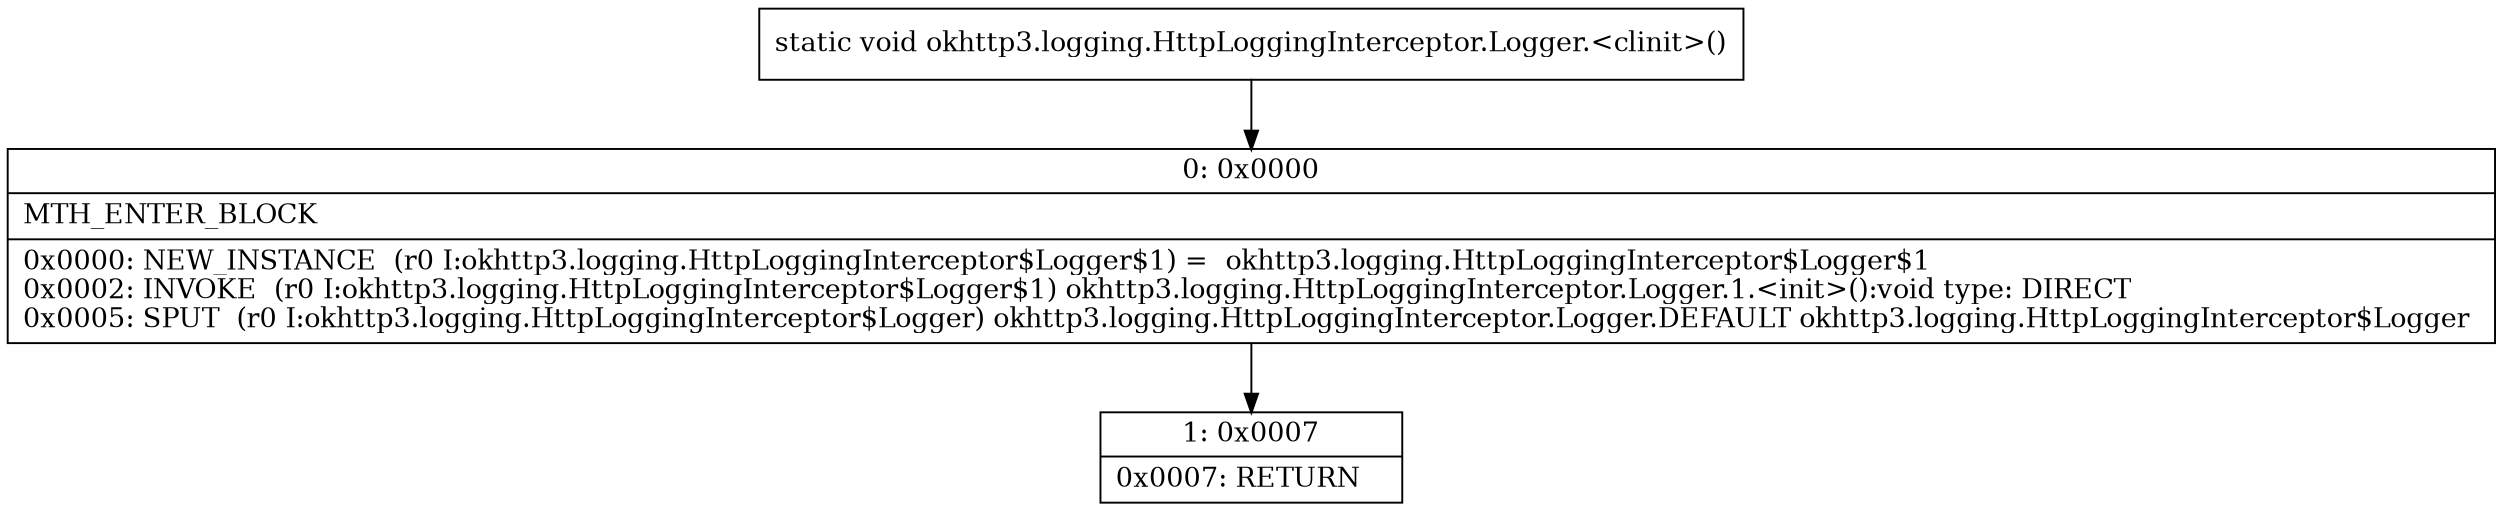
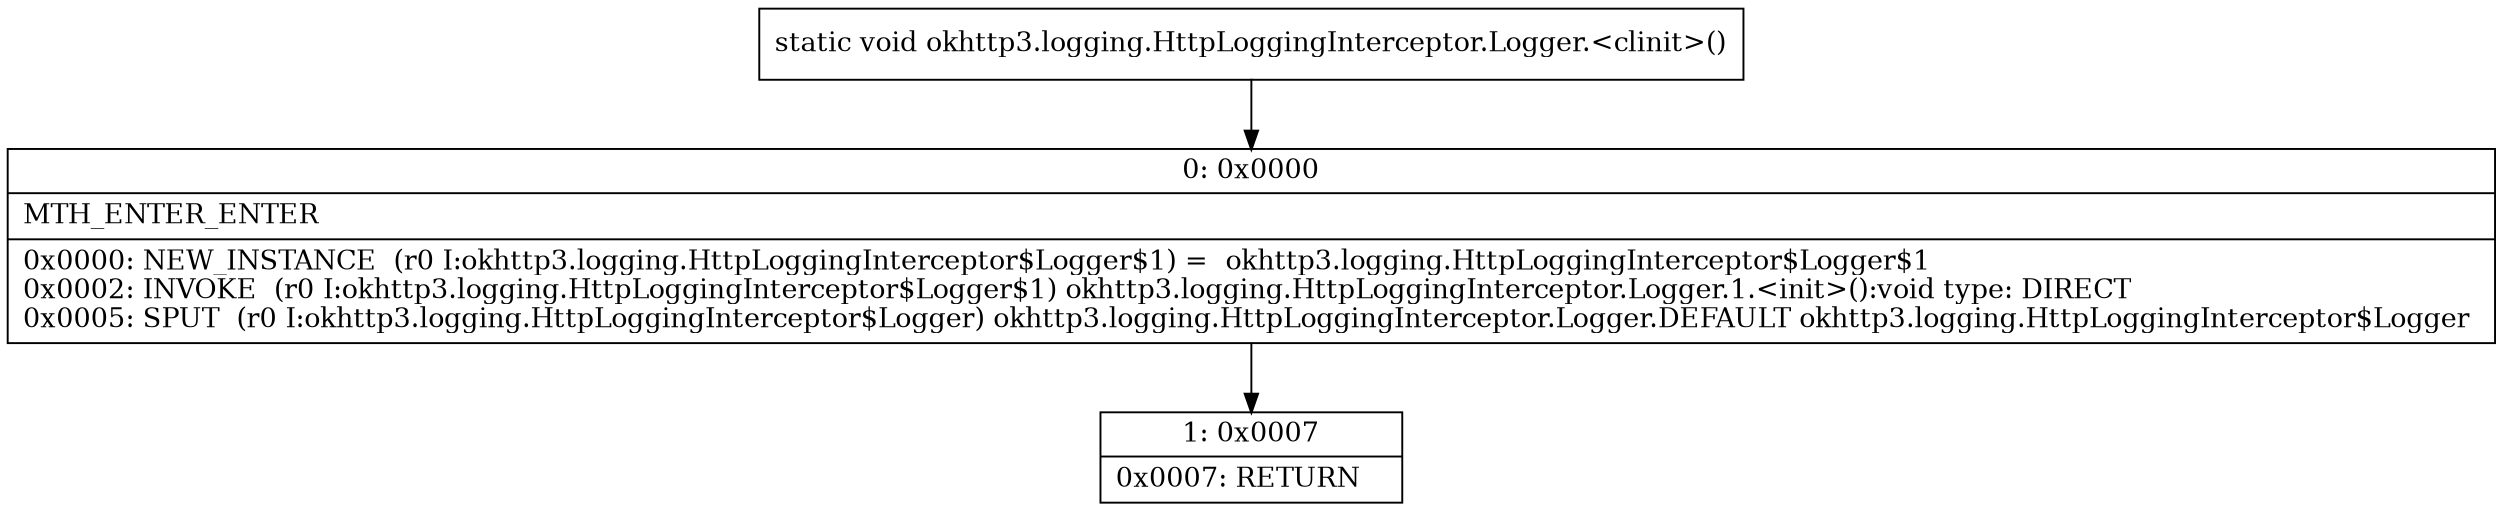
(171, 215) -> (171, 215)
